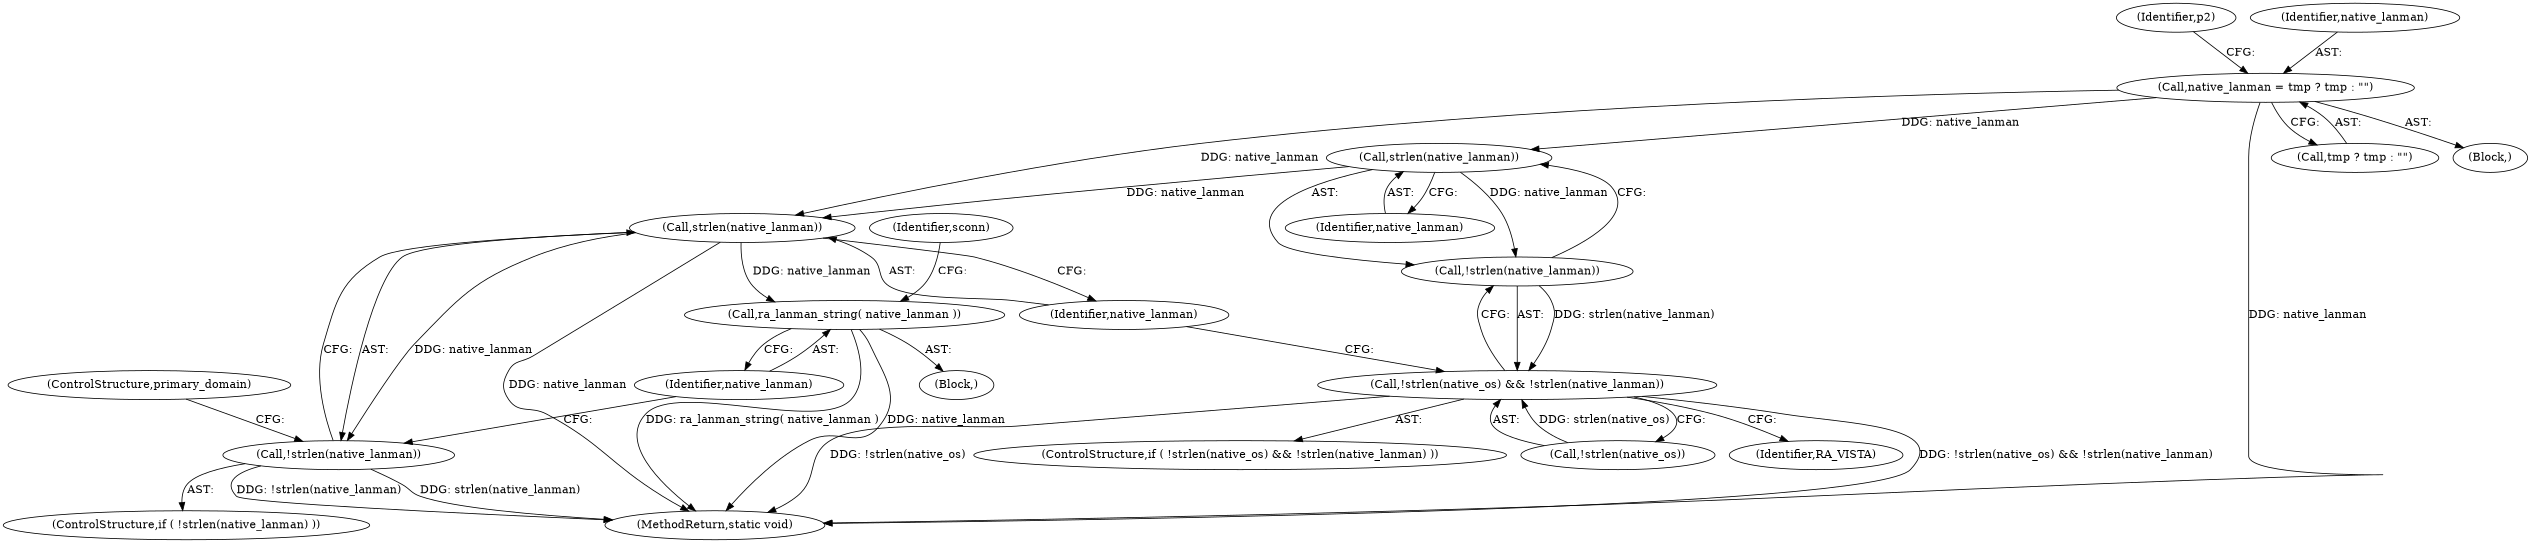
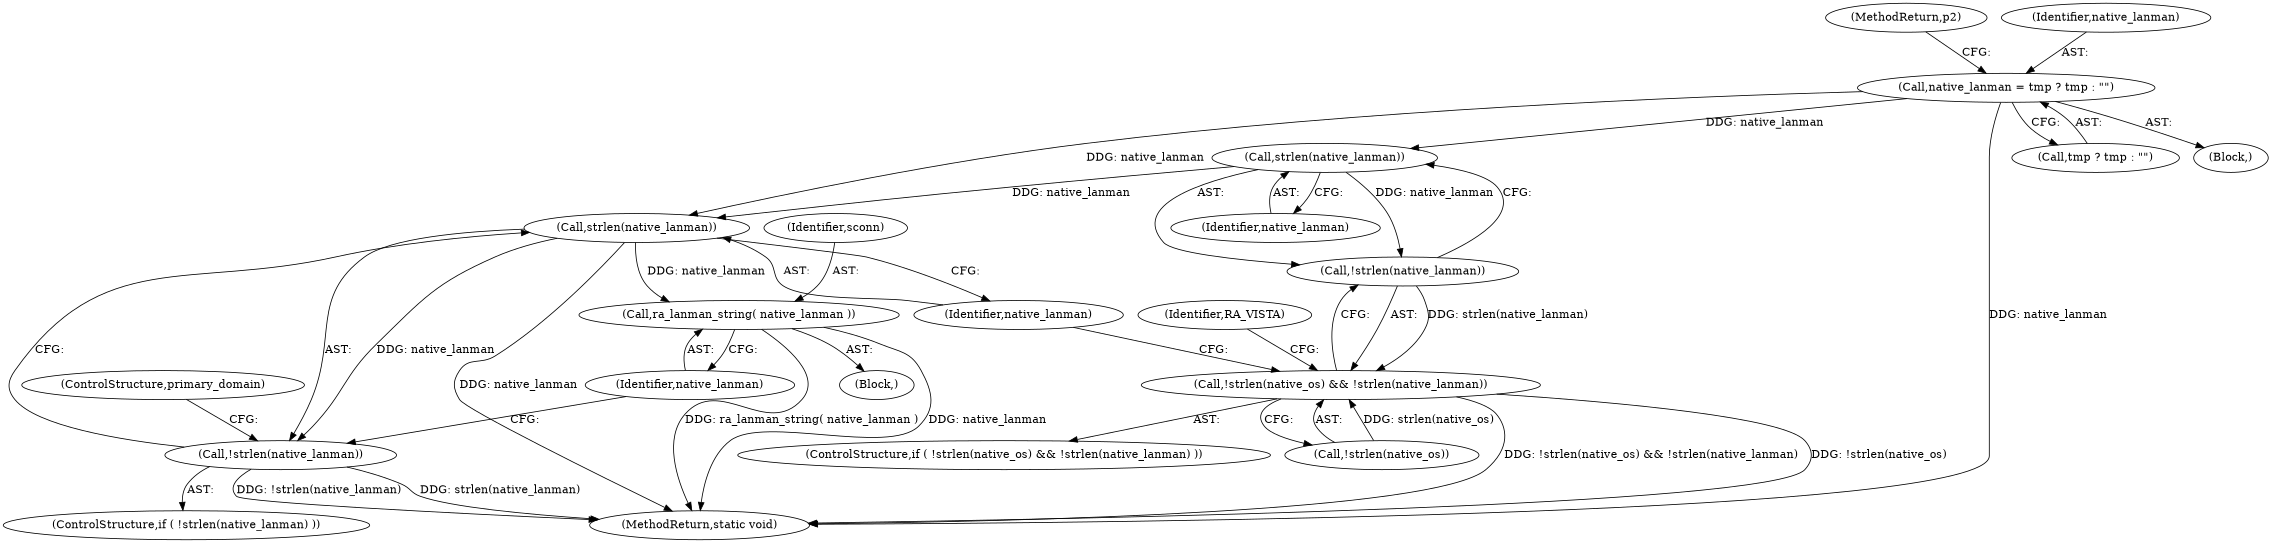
(2176, 18) -> (1906, 18)
(955, 271) -> (848, 271)
(1705, 412) -> (1279, 348)
